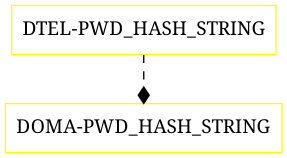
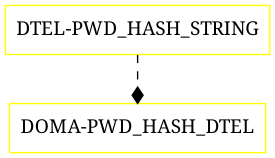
(144, 128) -> (138, 128)
